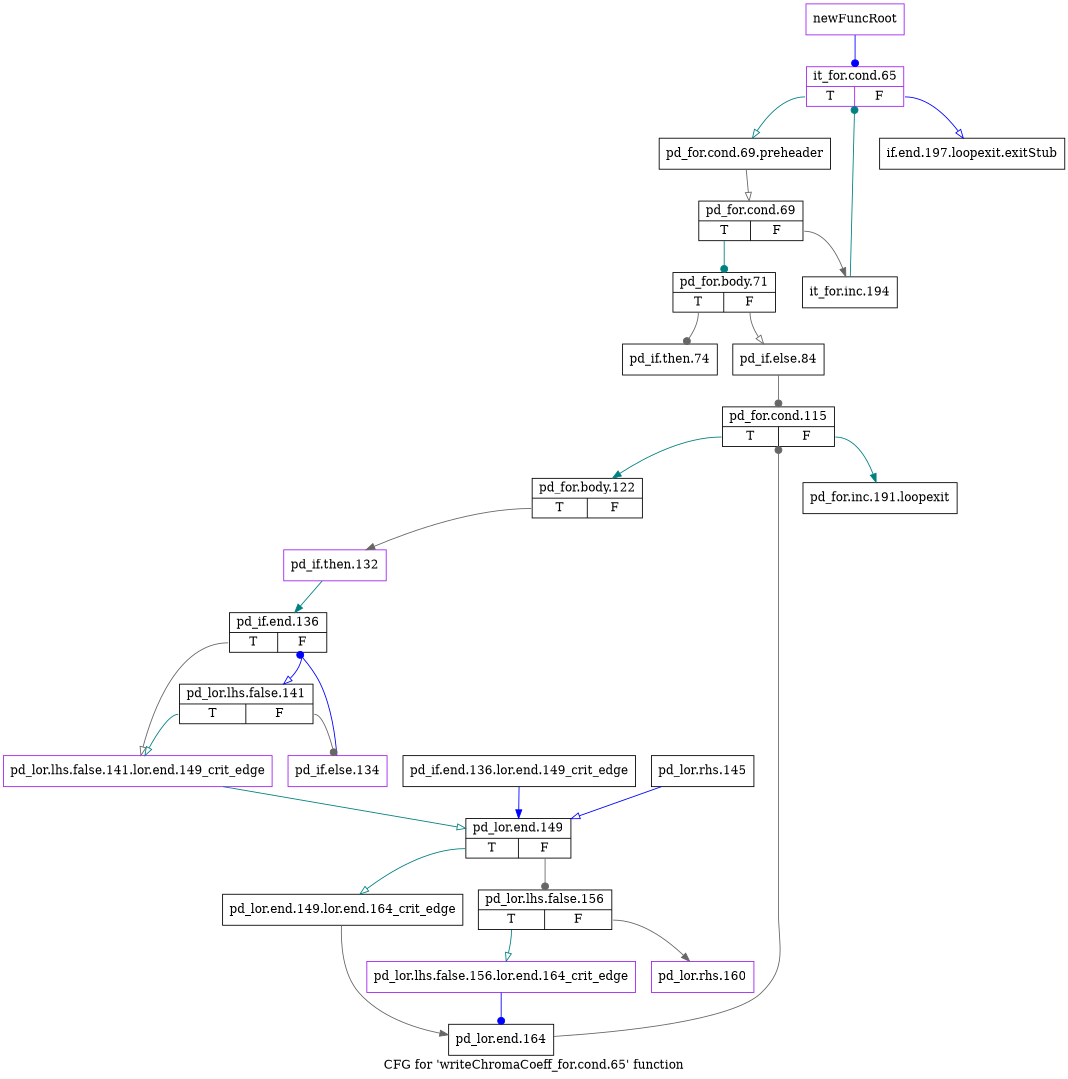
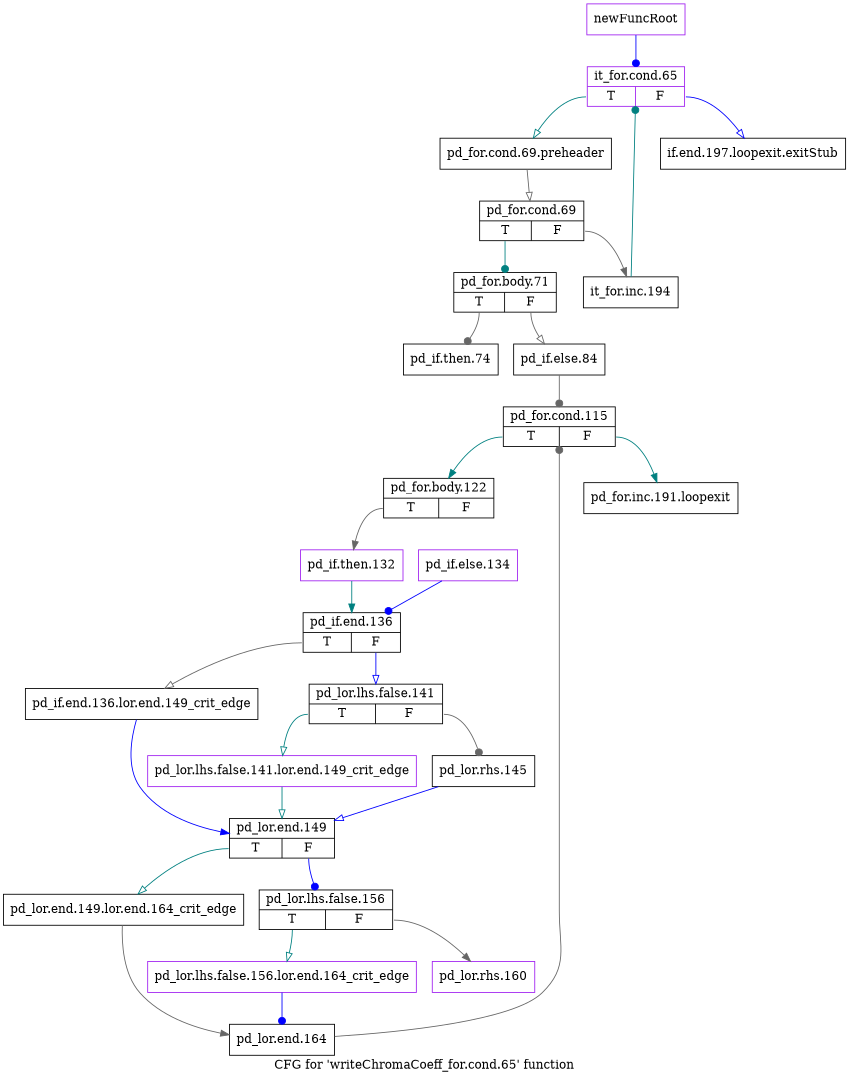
(171, 681) -> (235, 656)
(327, 729) -> (466, 726)
(545, 871) -> (310, 871)
